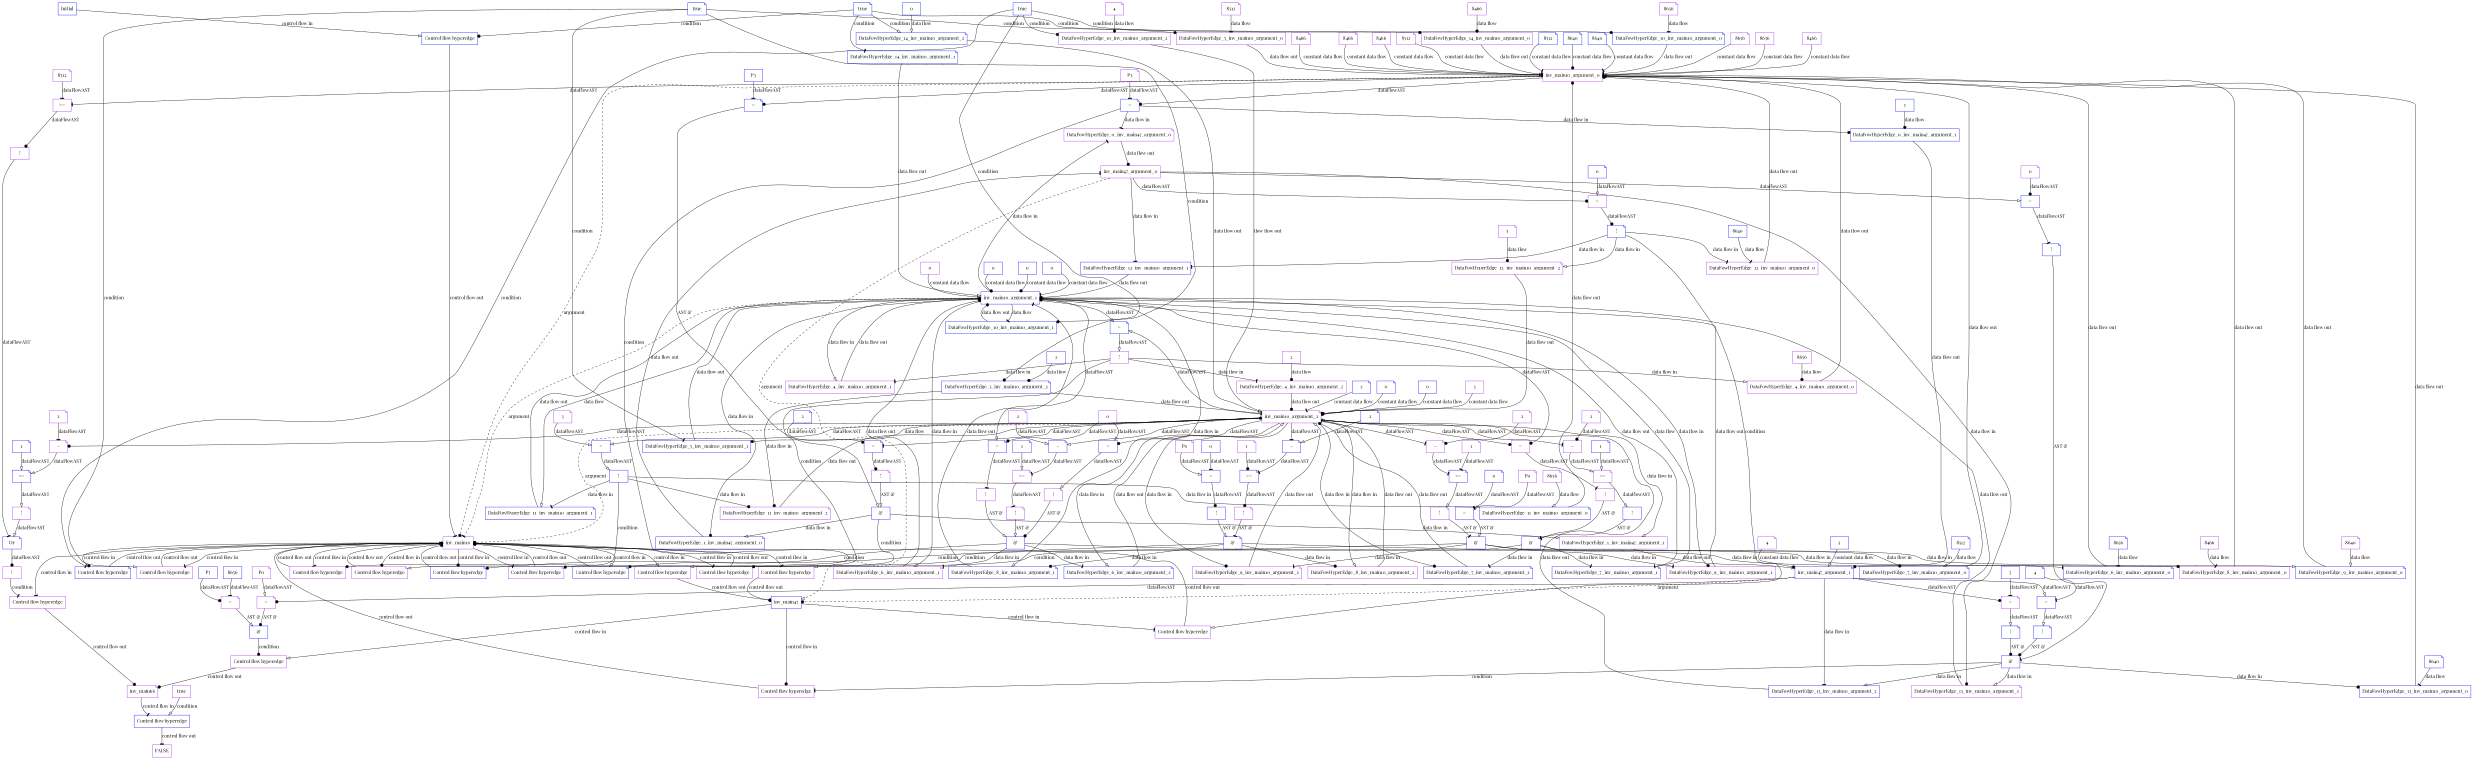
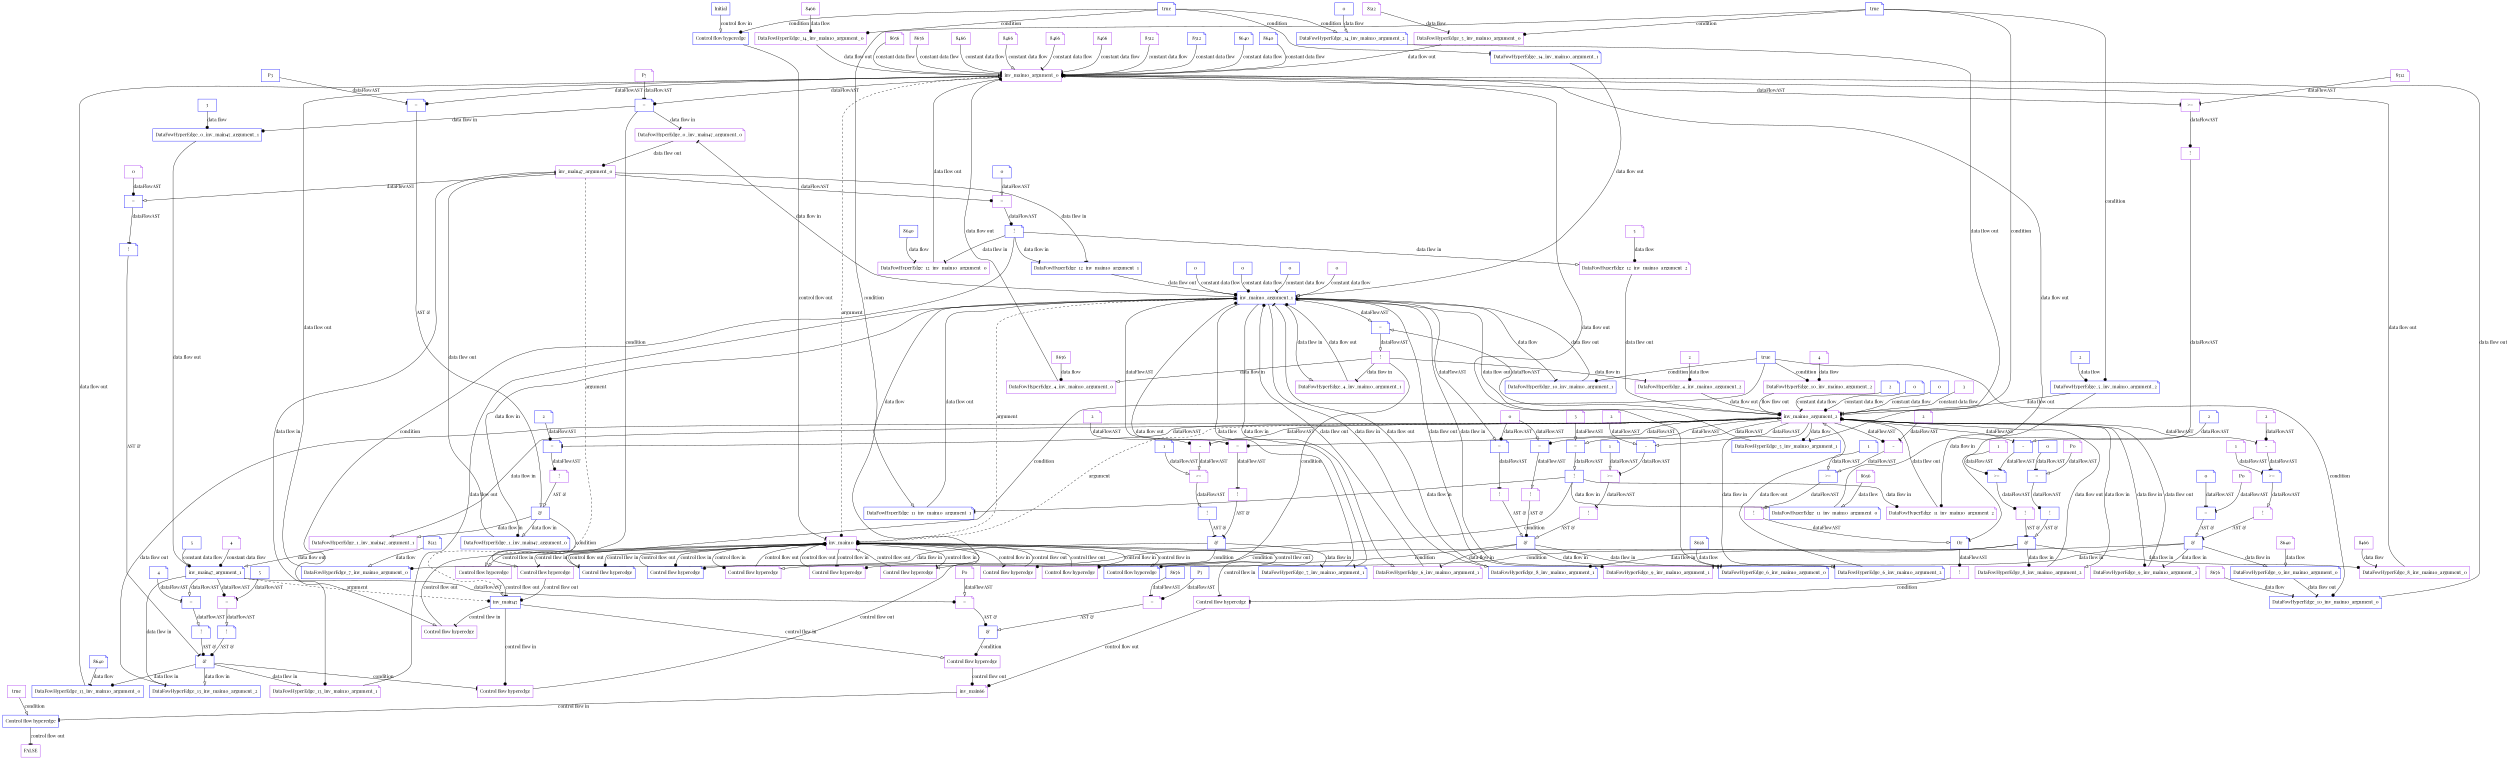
(2224, 84) -> (2305, 587)
(1478, 573) -> none
